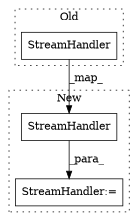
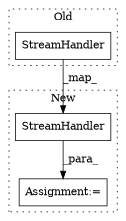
(69, 192) -> (63, 192)
